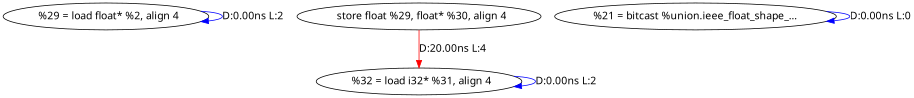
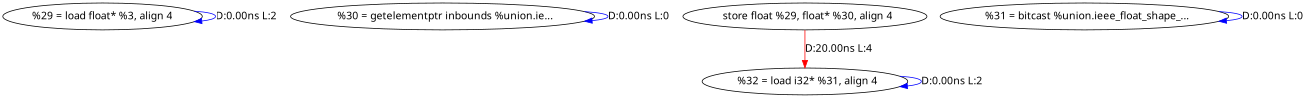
(106, 16) -> (103, 16)
none -> (443, 16)
(696, 16) -> (1084, 16)
